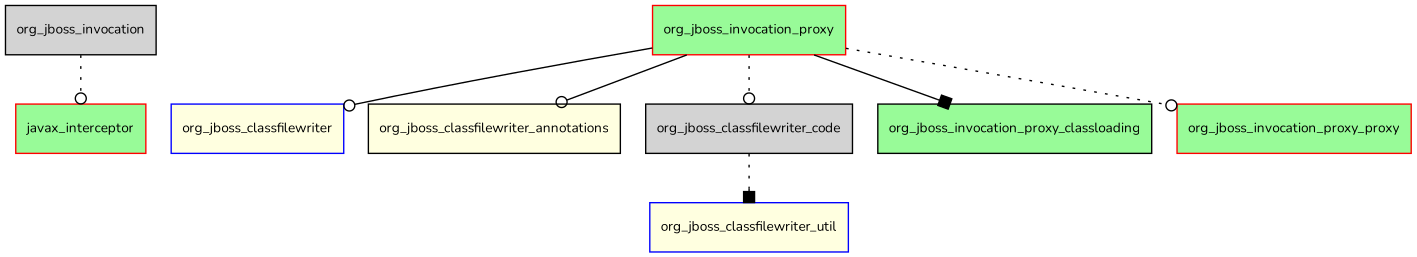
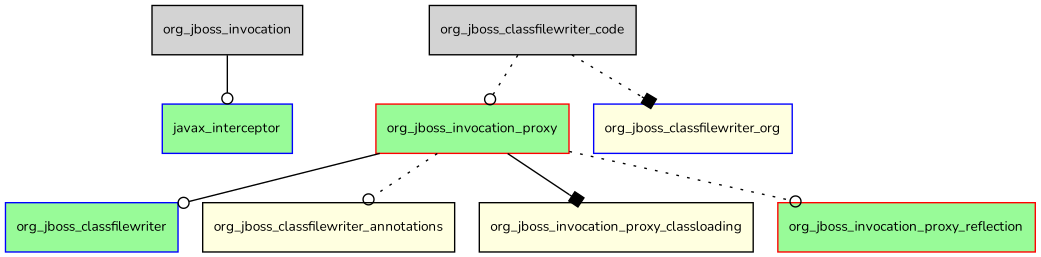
(81, 74) -> (227, 74)
(749, 74) -> (505, 75)
(627, 77) -> (405, 175)
(81, 129) -> (227, 129)
(257, 129) -> (92, 227)
(1015, 129) -> (616, 227)
(1294, 129) -> (907, 227)
(749, 227) -> (693, 129)
